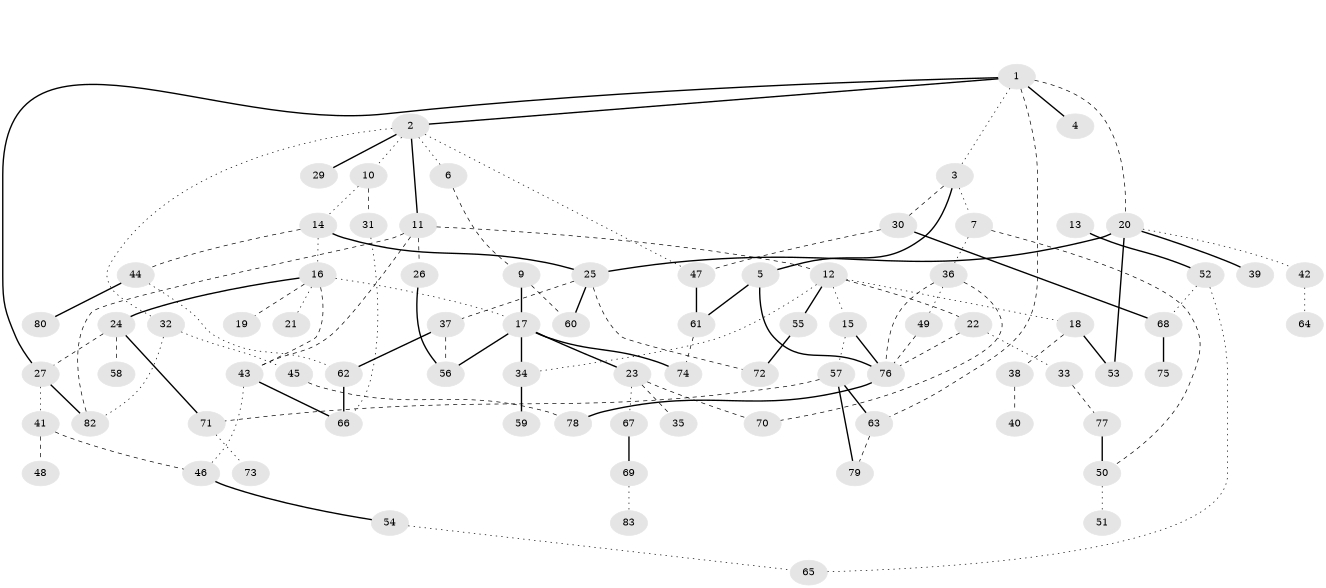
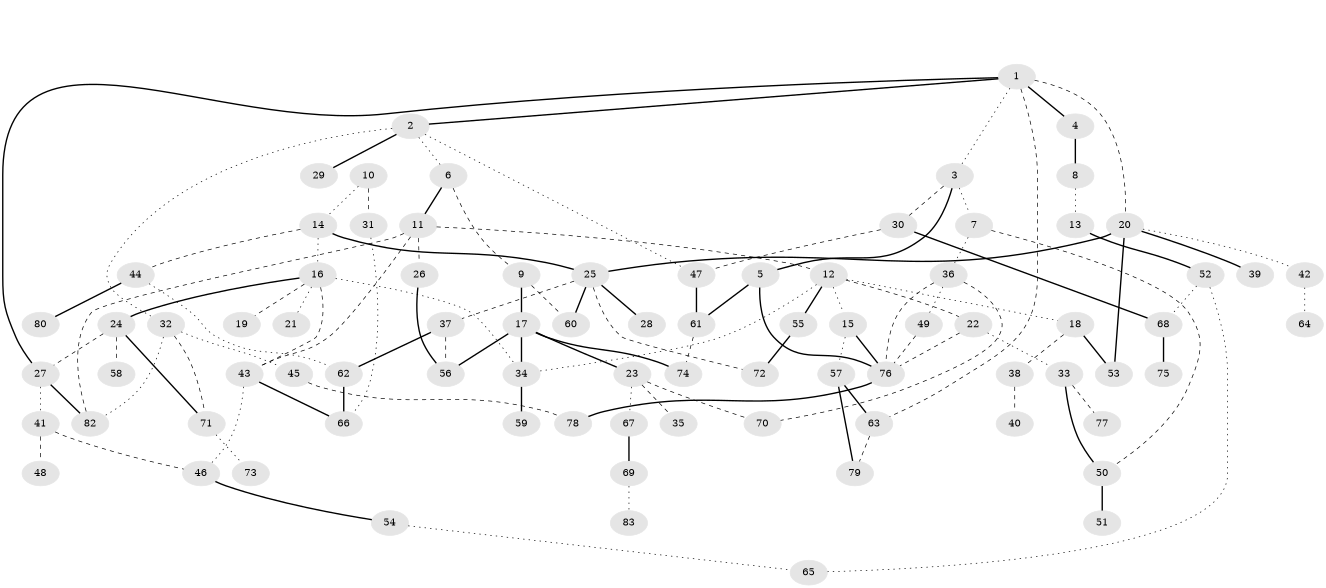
(390, 151) -> none
(414, 176) -> (433, 201)
none -> (1075, 176)
(422, 294) -> (437, 300)
none -> (647, 325)
(538, 404) -> (194, 372)
(1102, 449) -> (1074, 427)
(1102, 498) -> (1102, 498)
